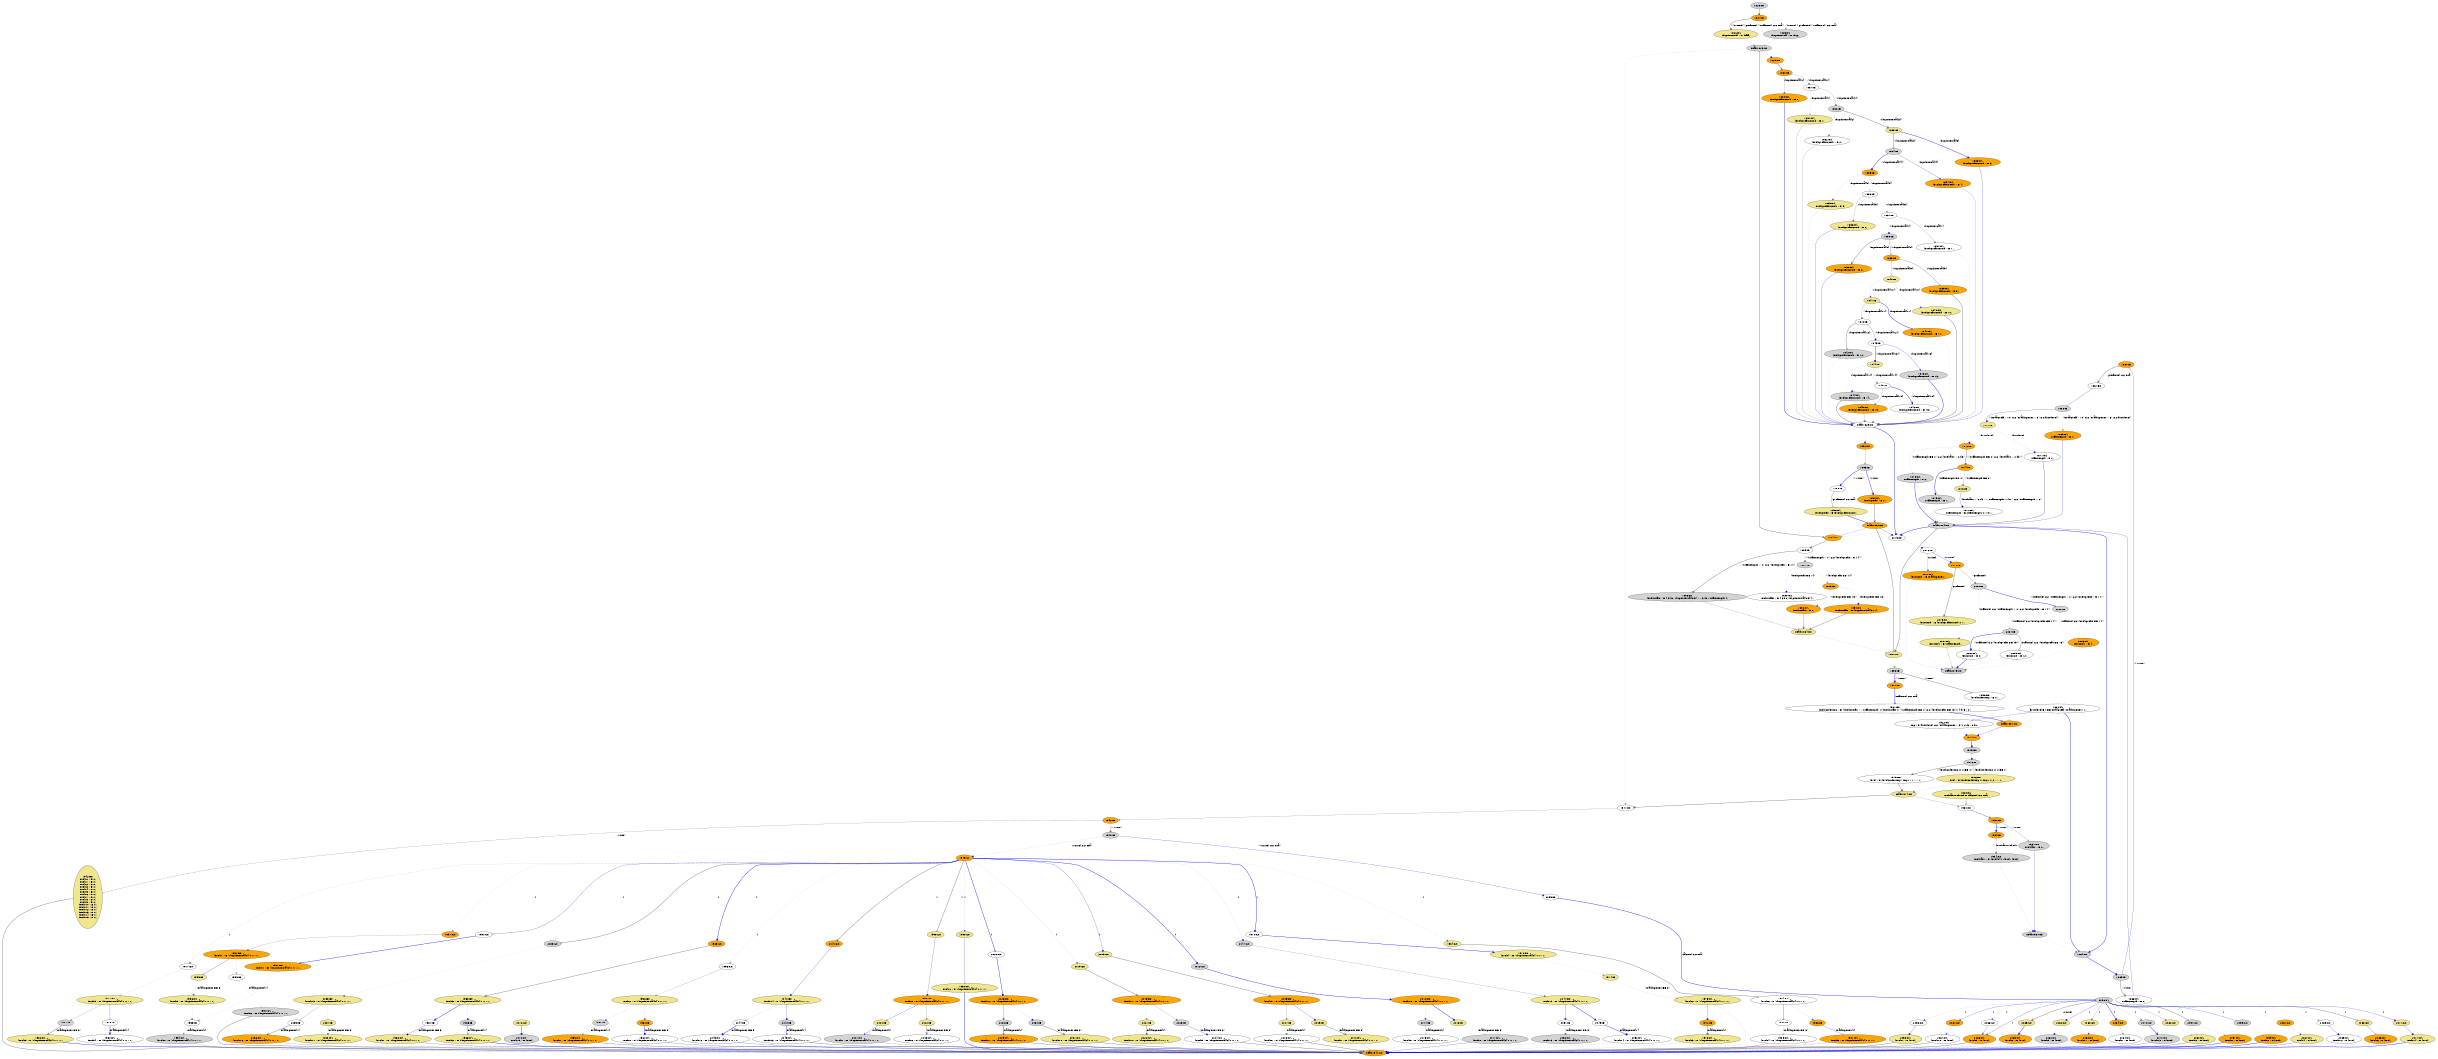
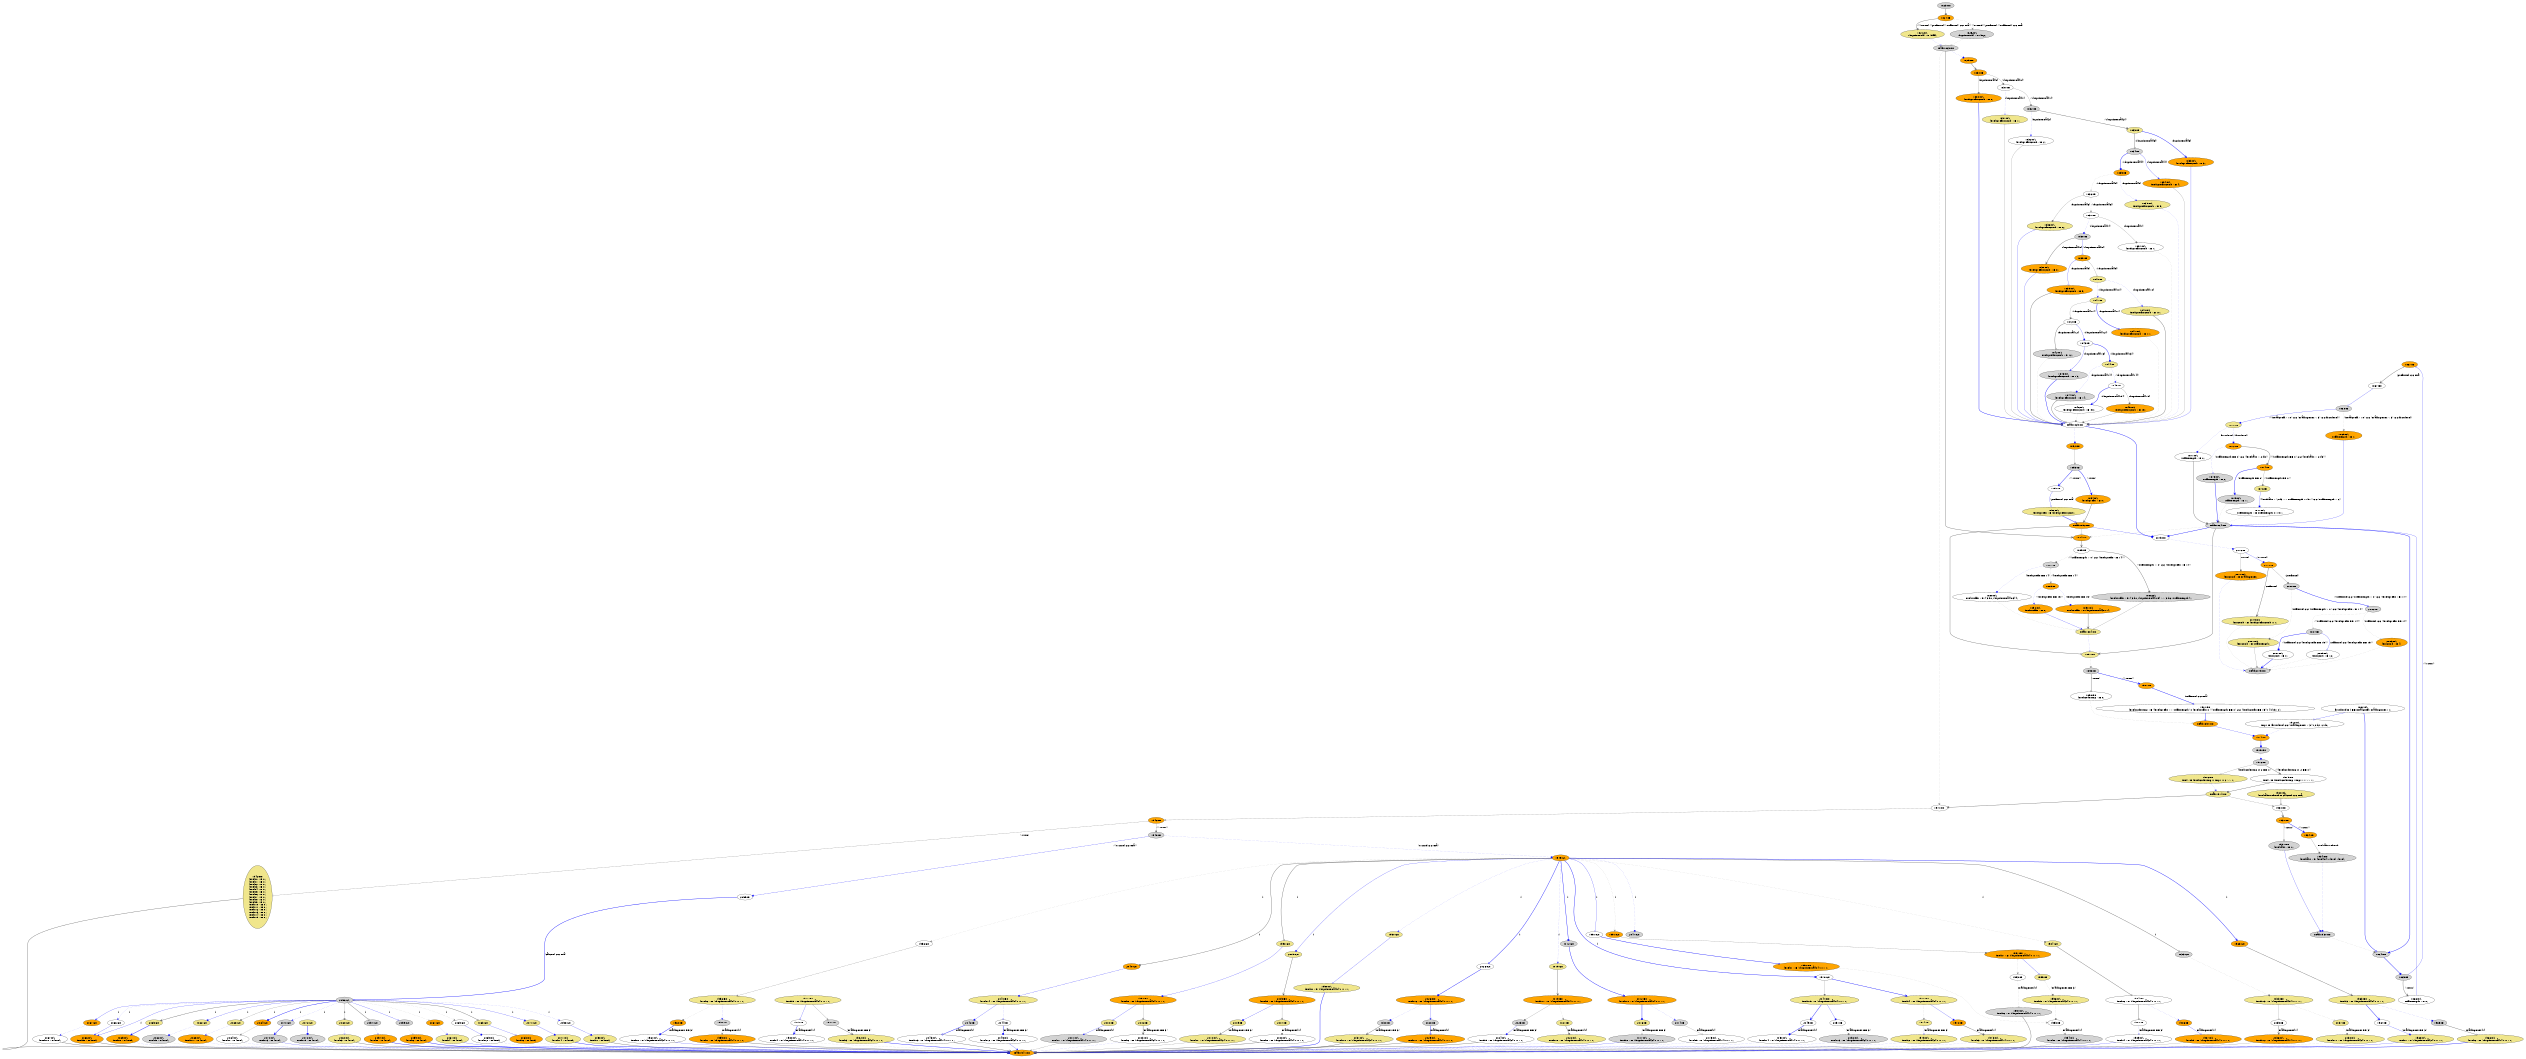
(188, 967) -> none
(1398, 971) -> (1825, 987)
(1707, 1011) -> (1942, 1012)
(2068, 1012) -> (216, 1012)
